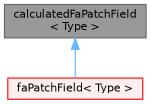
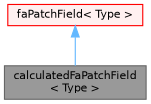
(75, 64) -> (75, 51)
